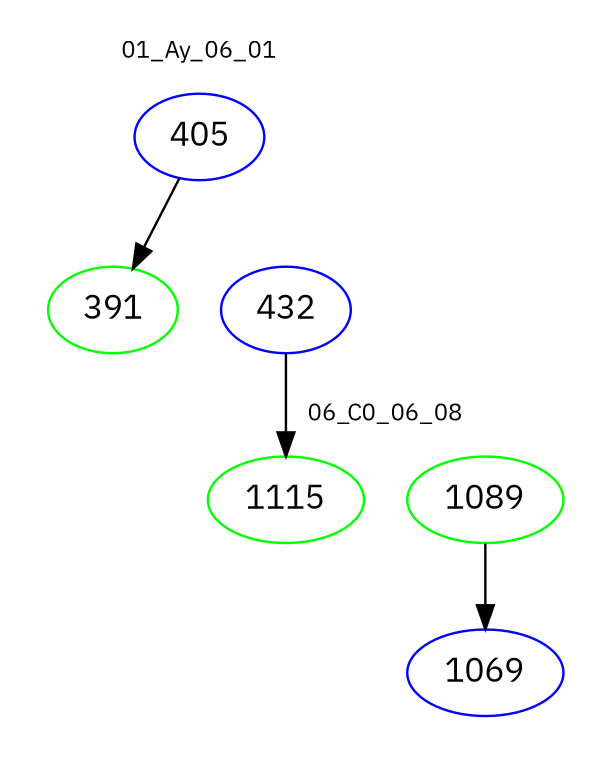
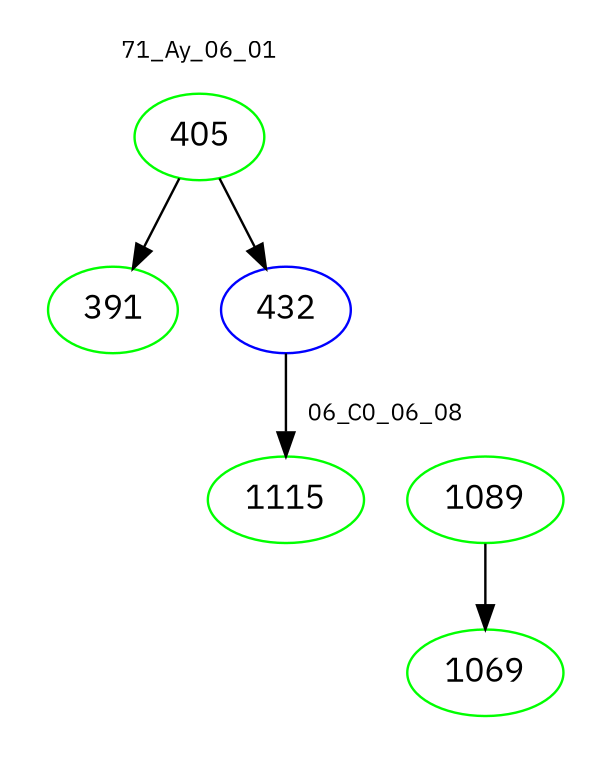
(199, 52) -> (199, 52)
(199, 137) -> (199, 137)
none -> (237, 213)
(485, 673) -> (485, 673)
